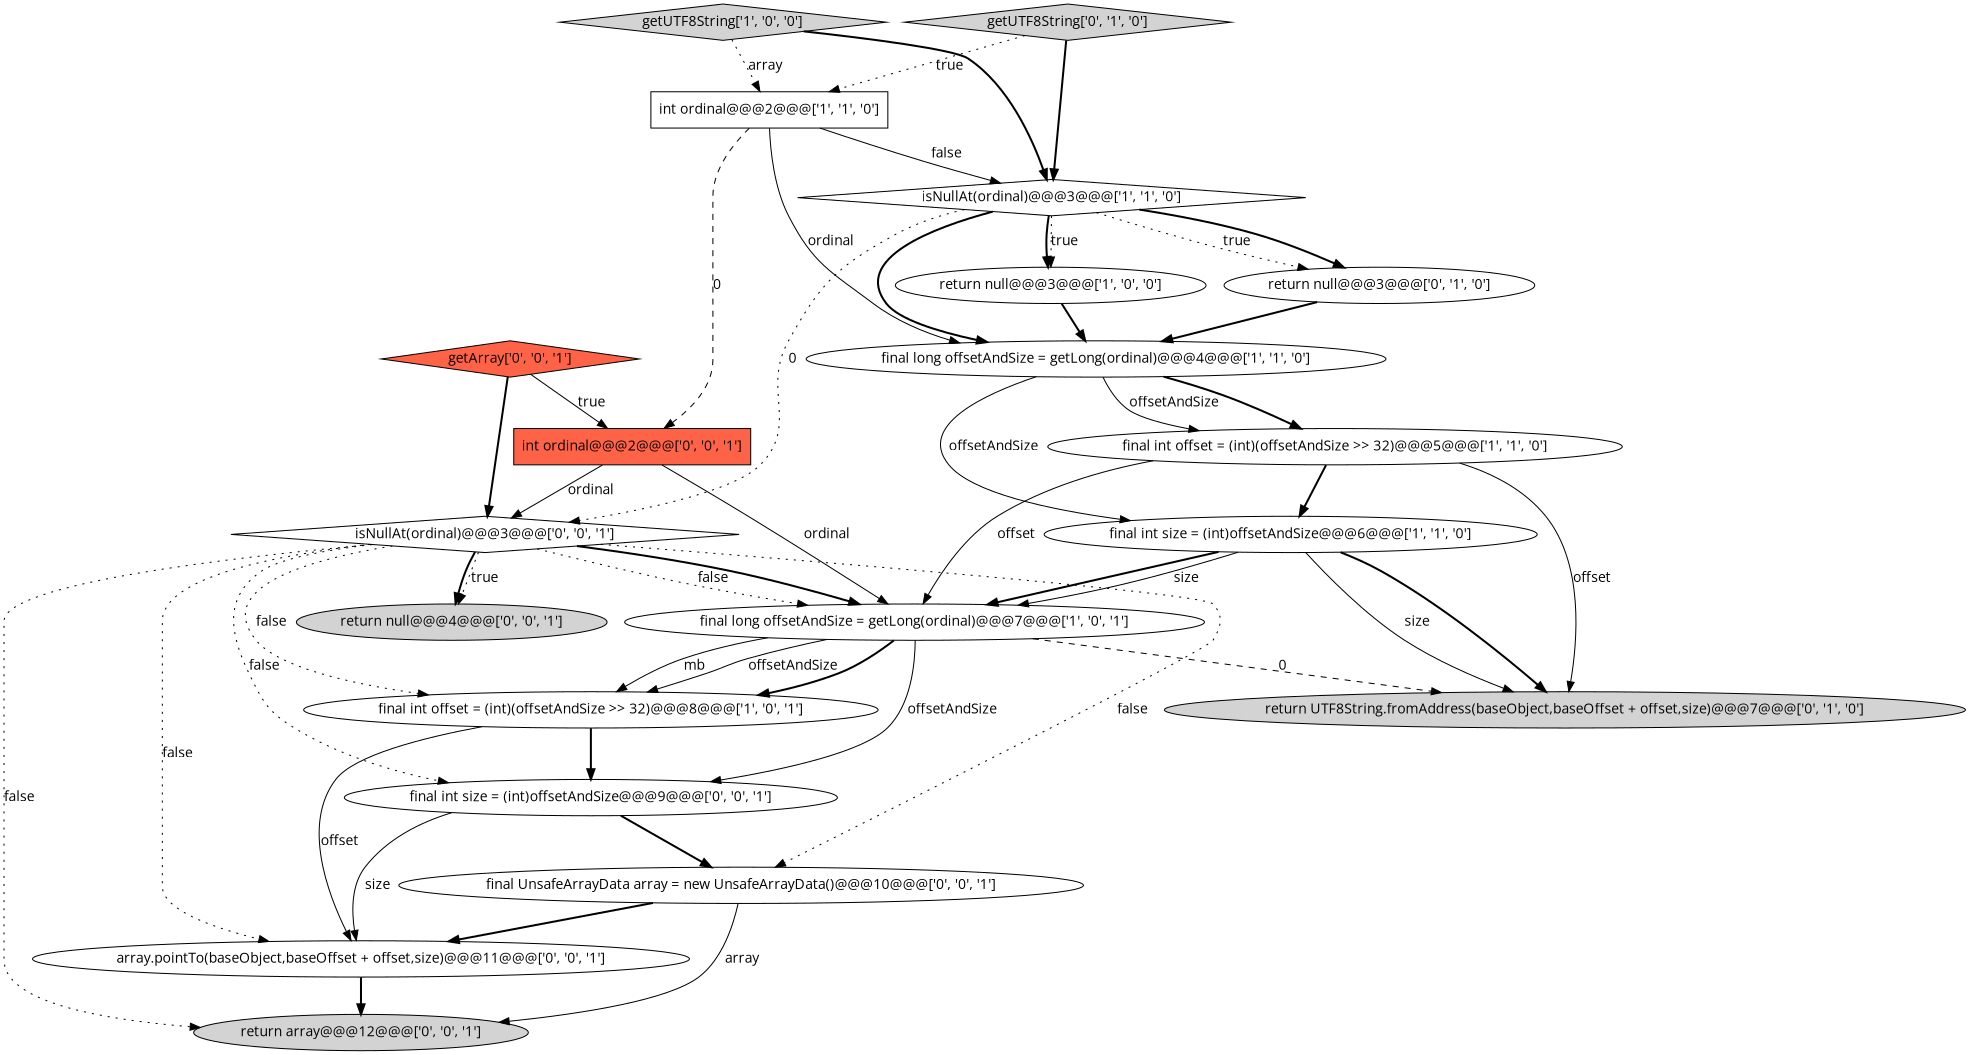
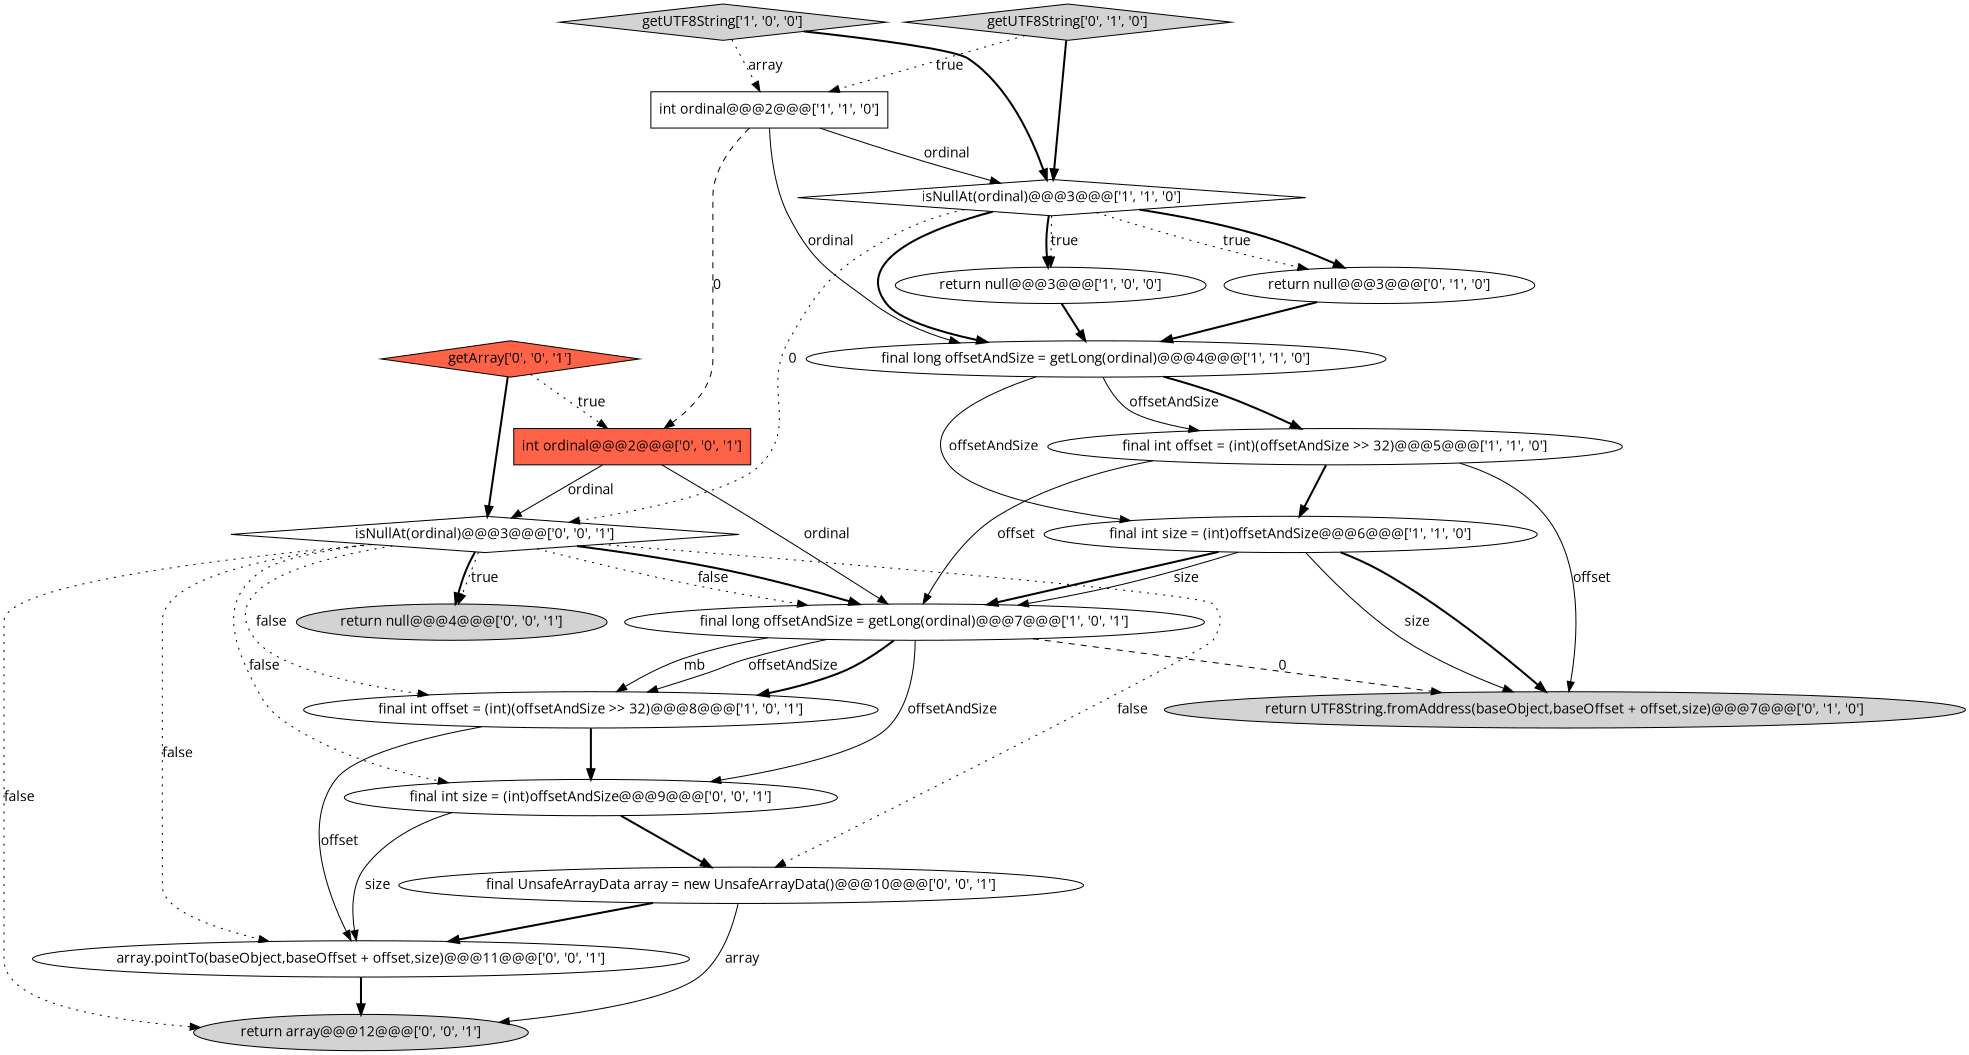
(947, 154) -> (947, 154)
(565, 398) -> (565, 398)
